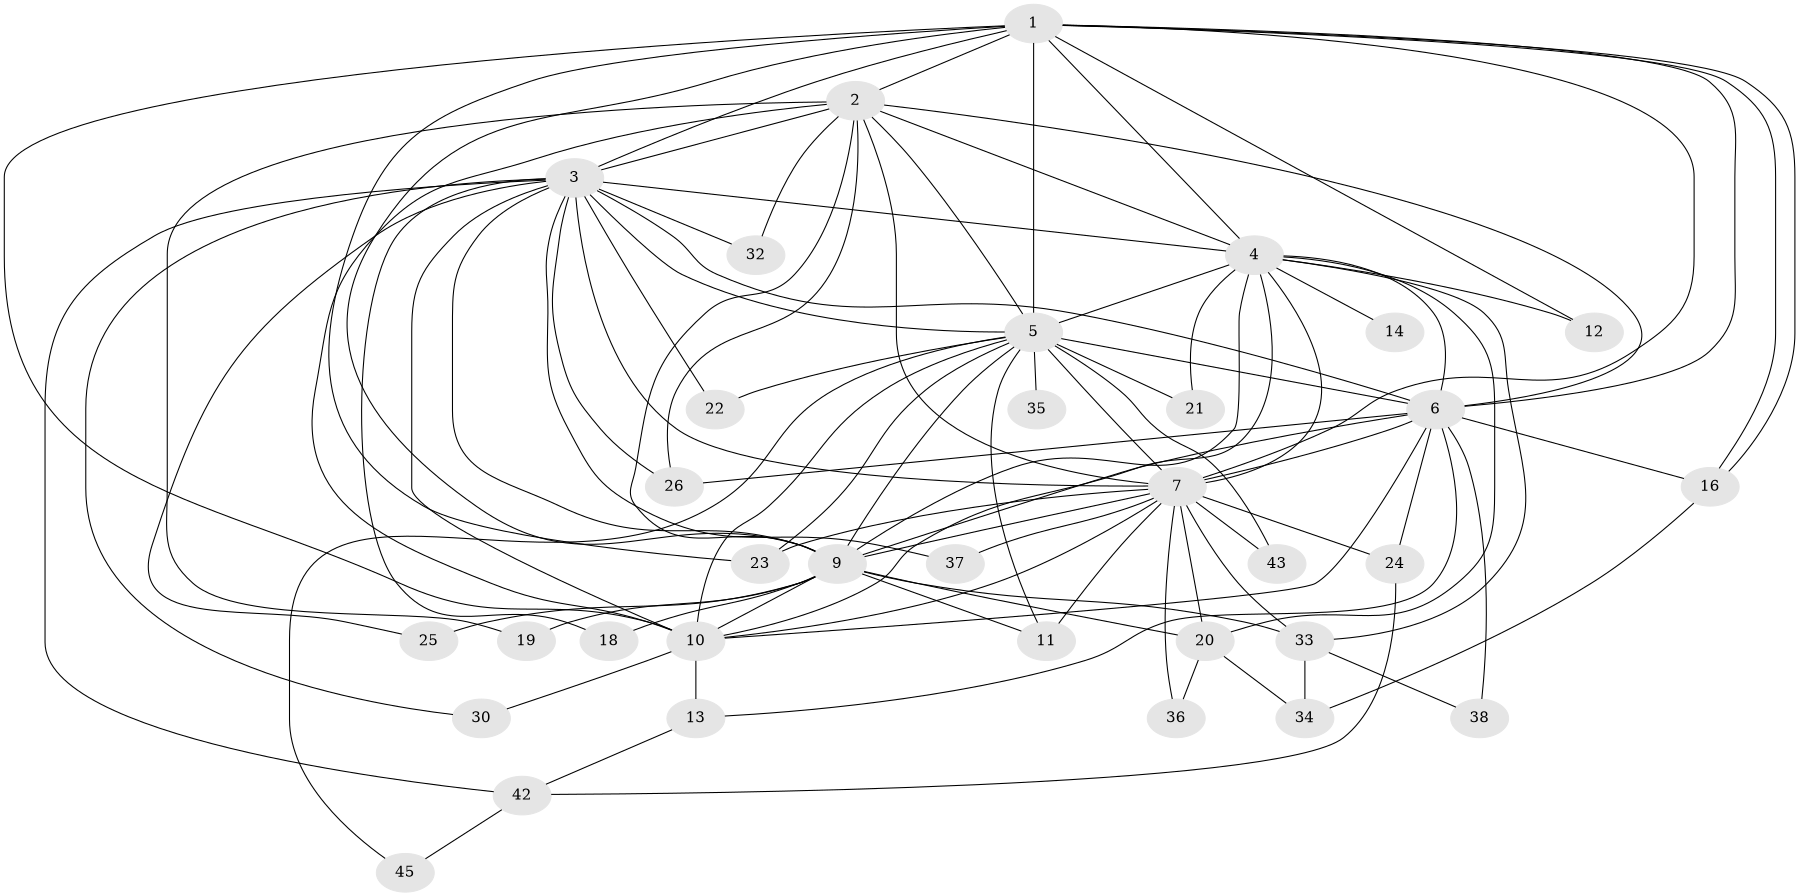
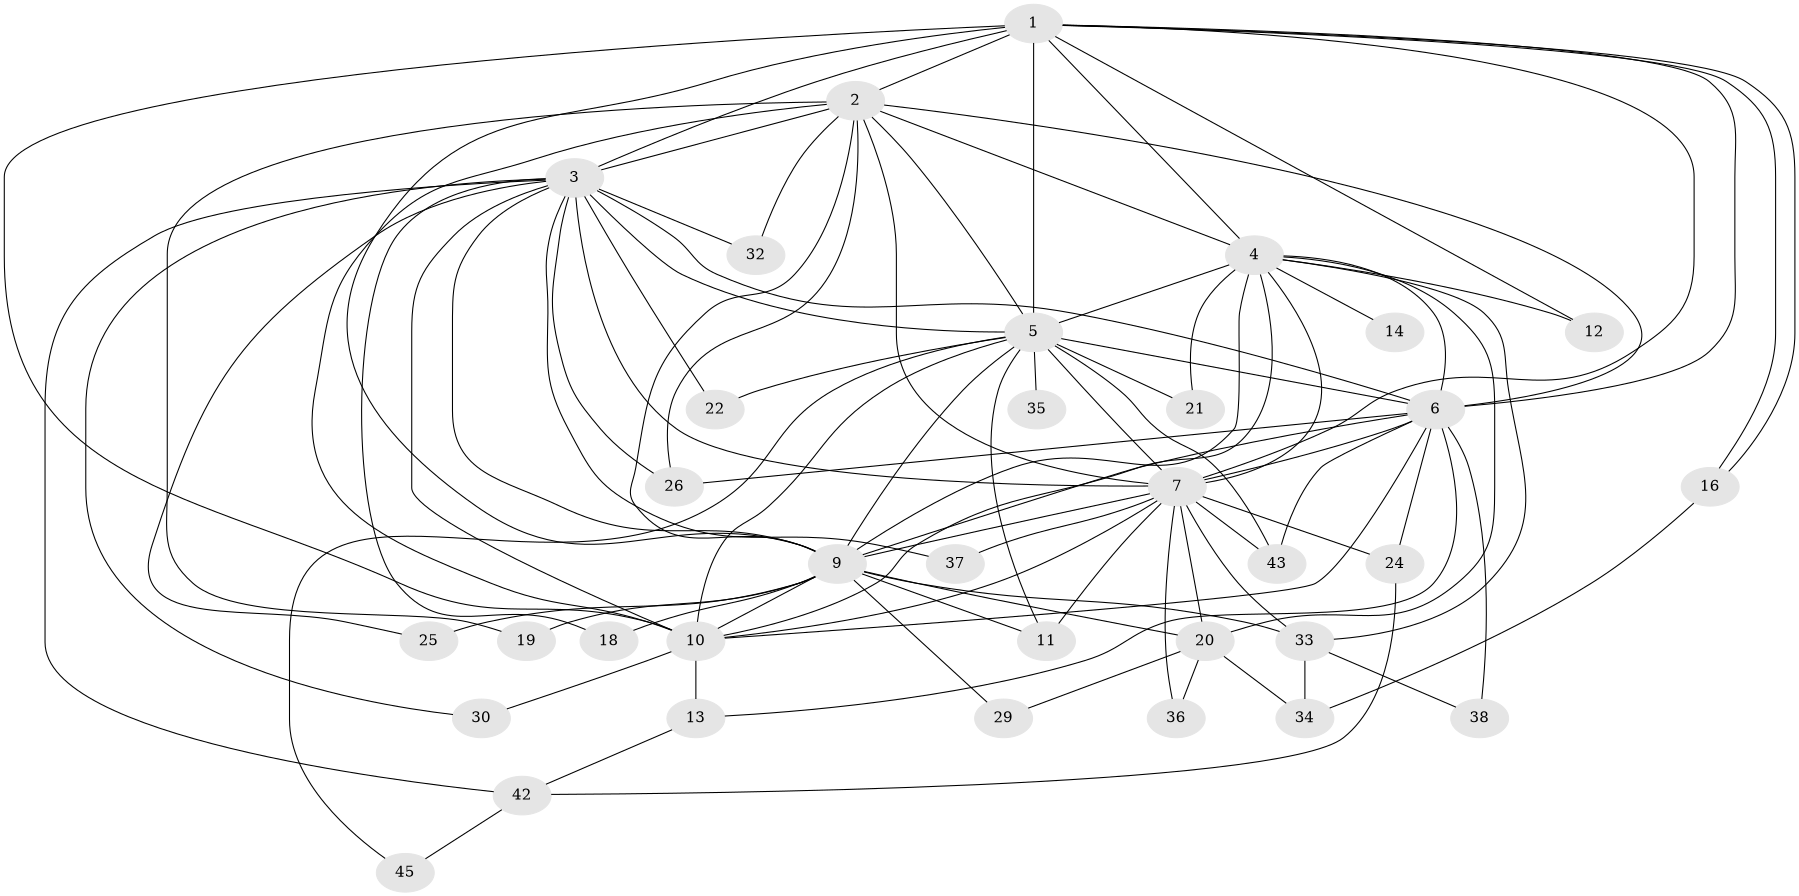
(915, 217) -> none
(1573, 448) -> (1327, 463)
(760, 564) -> none
none -> (1004, 718)
